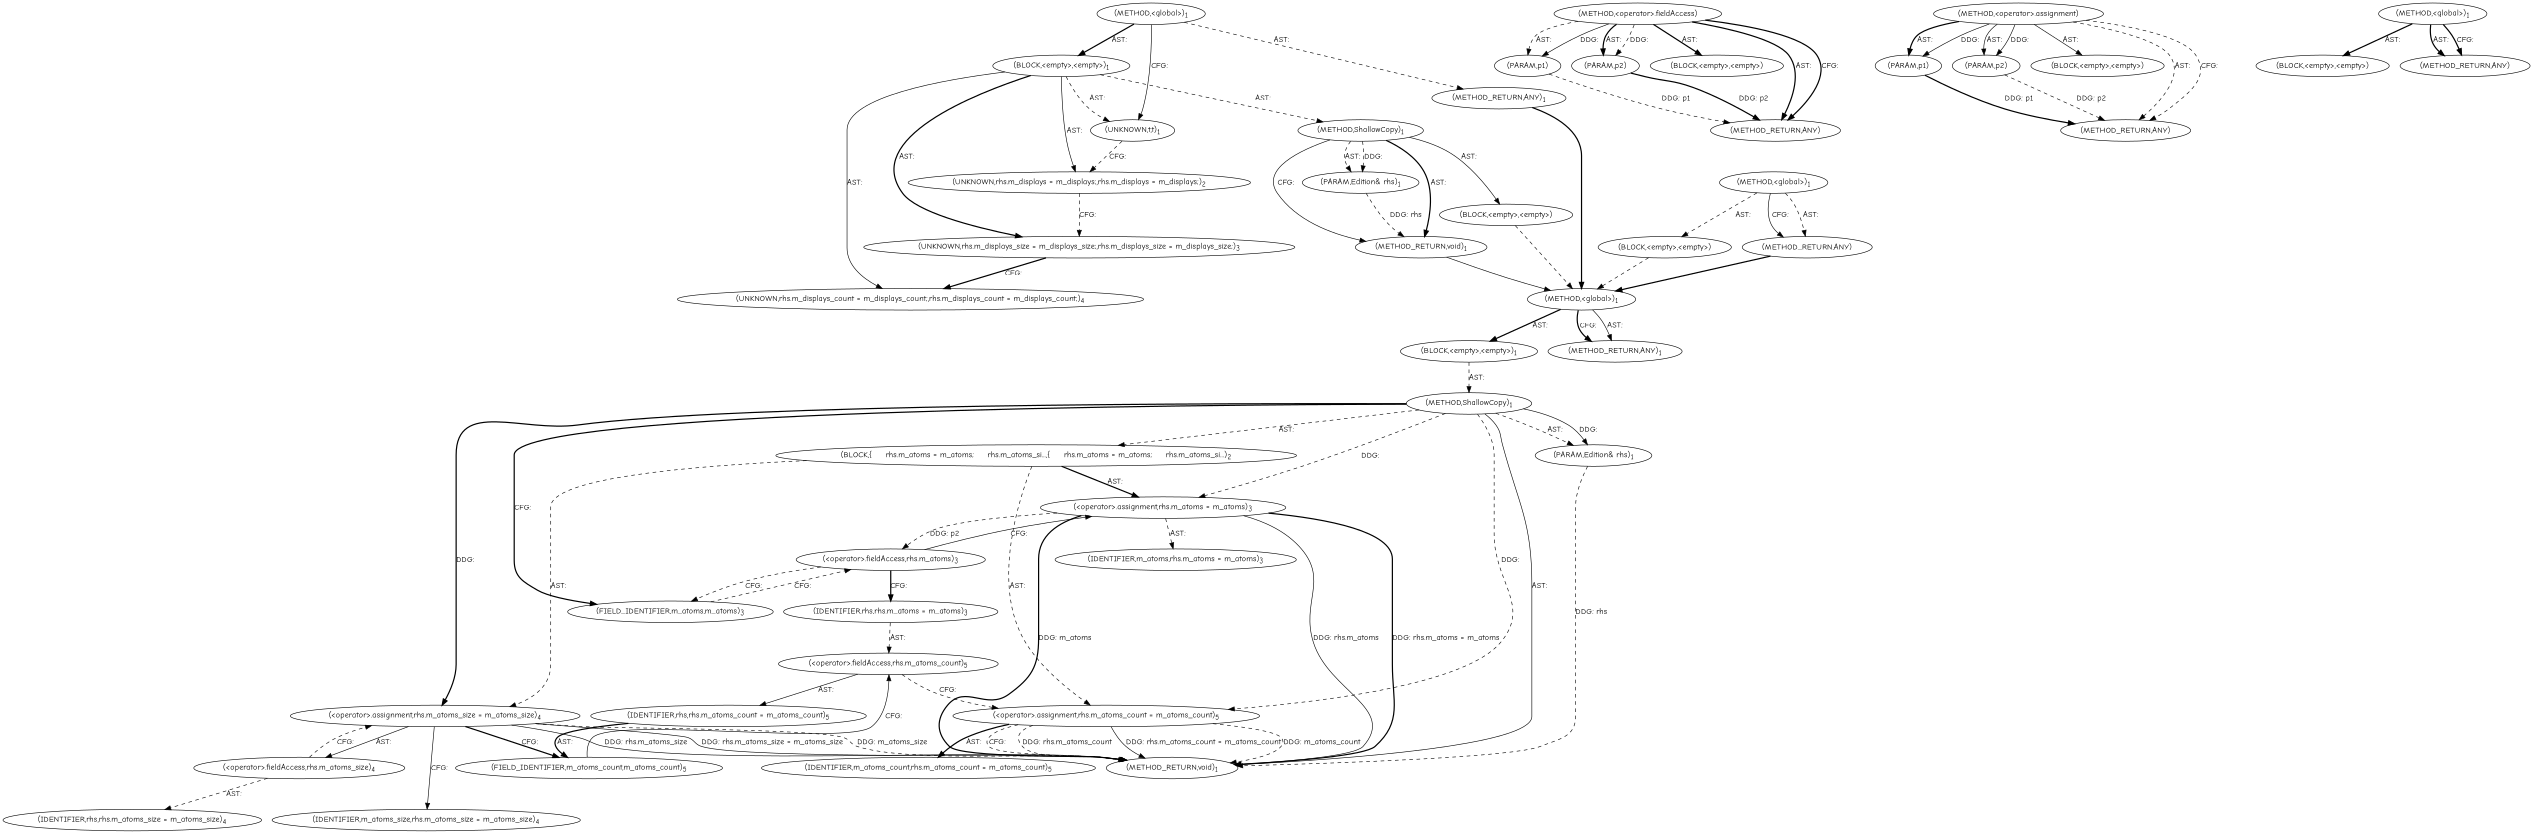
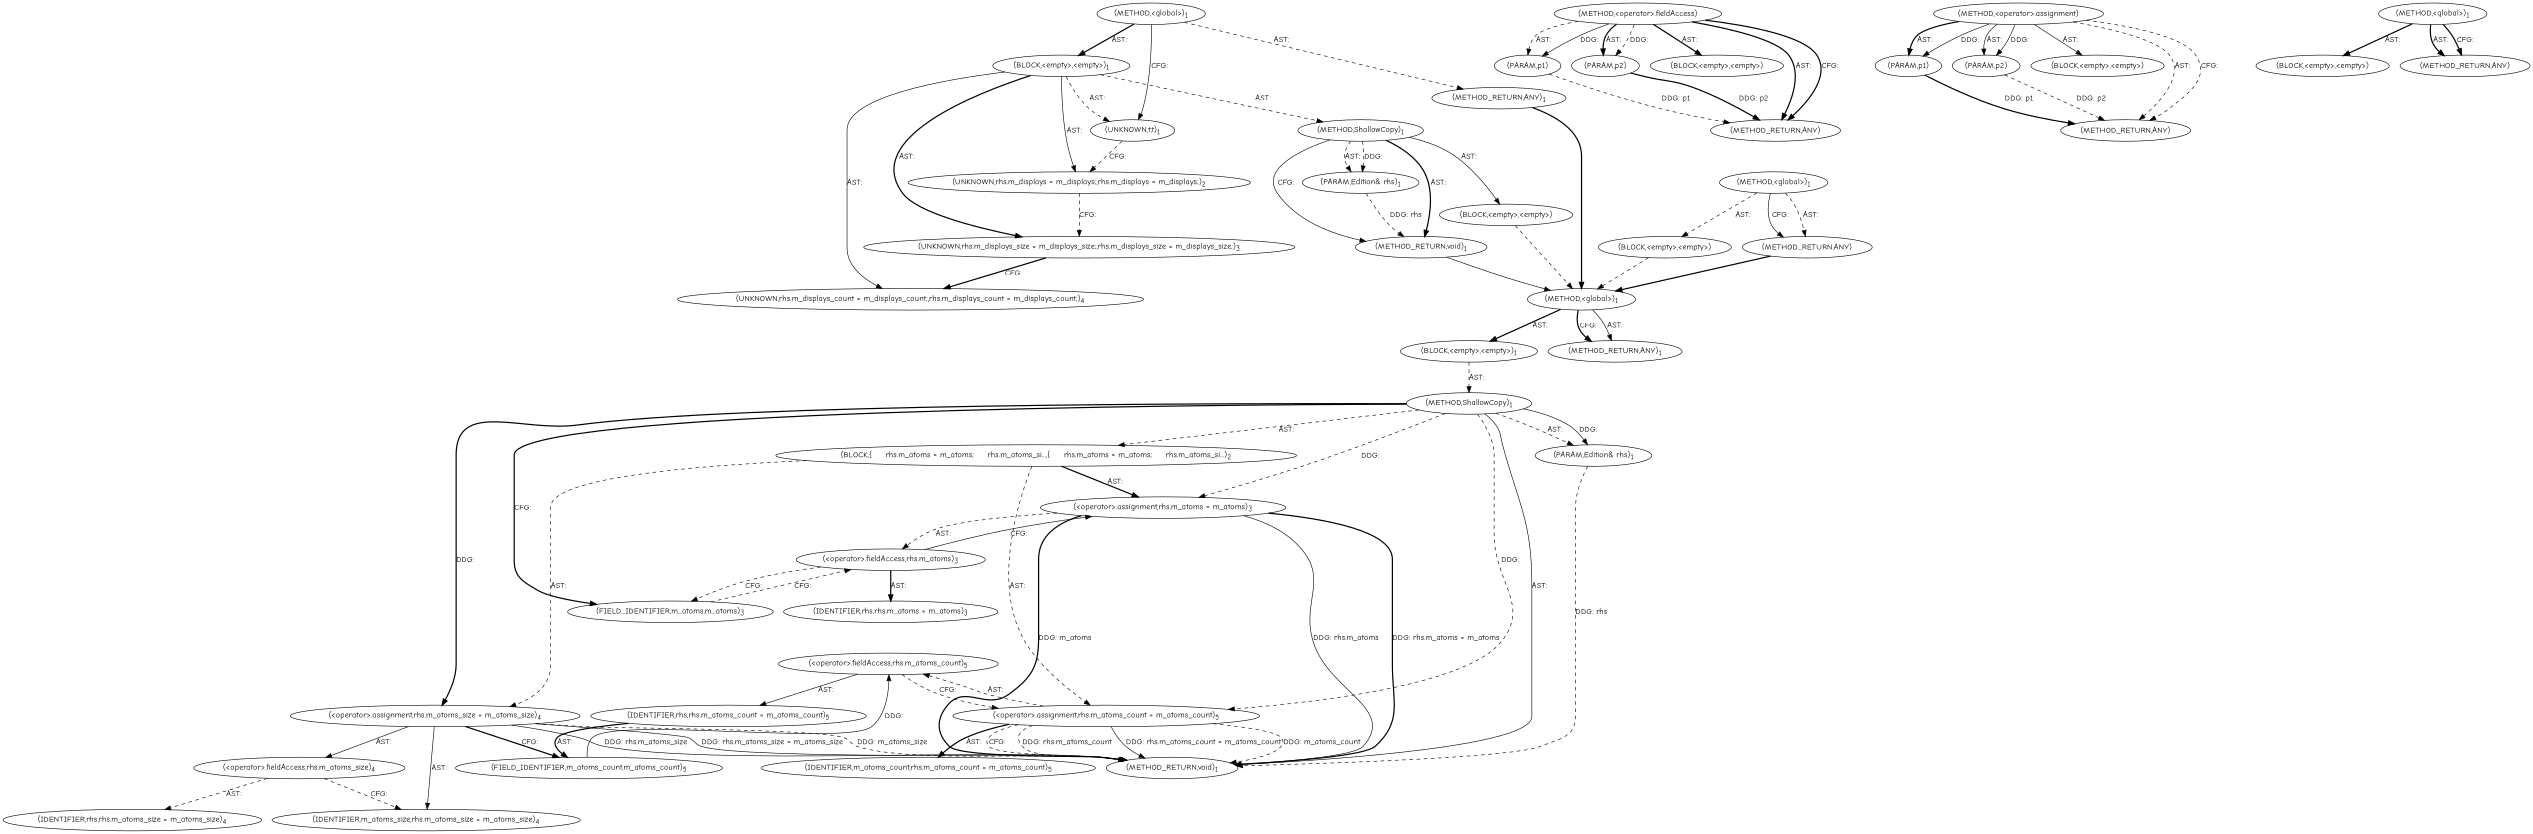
(945, 534) -> (945, 534)
(1176, 560) -> none
(900, 586) -> (900, 586)
(890, 635) -> (985, 694)
(895, 716) -> (895, 716)
(335, 738) -> (360, 793)
(441, 768) -> (441, 768)
